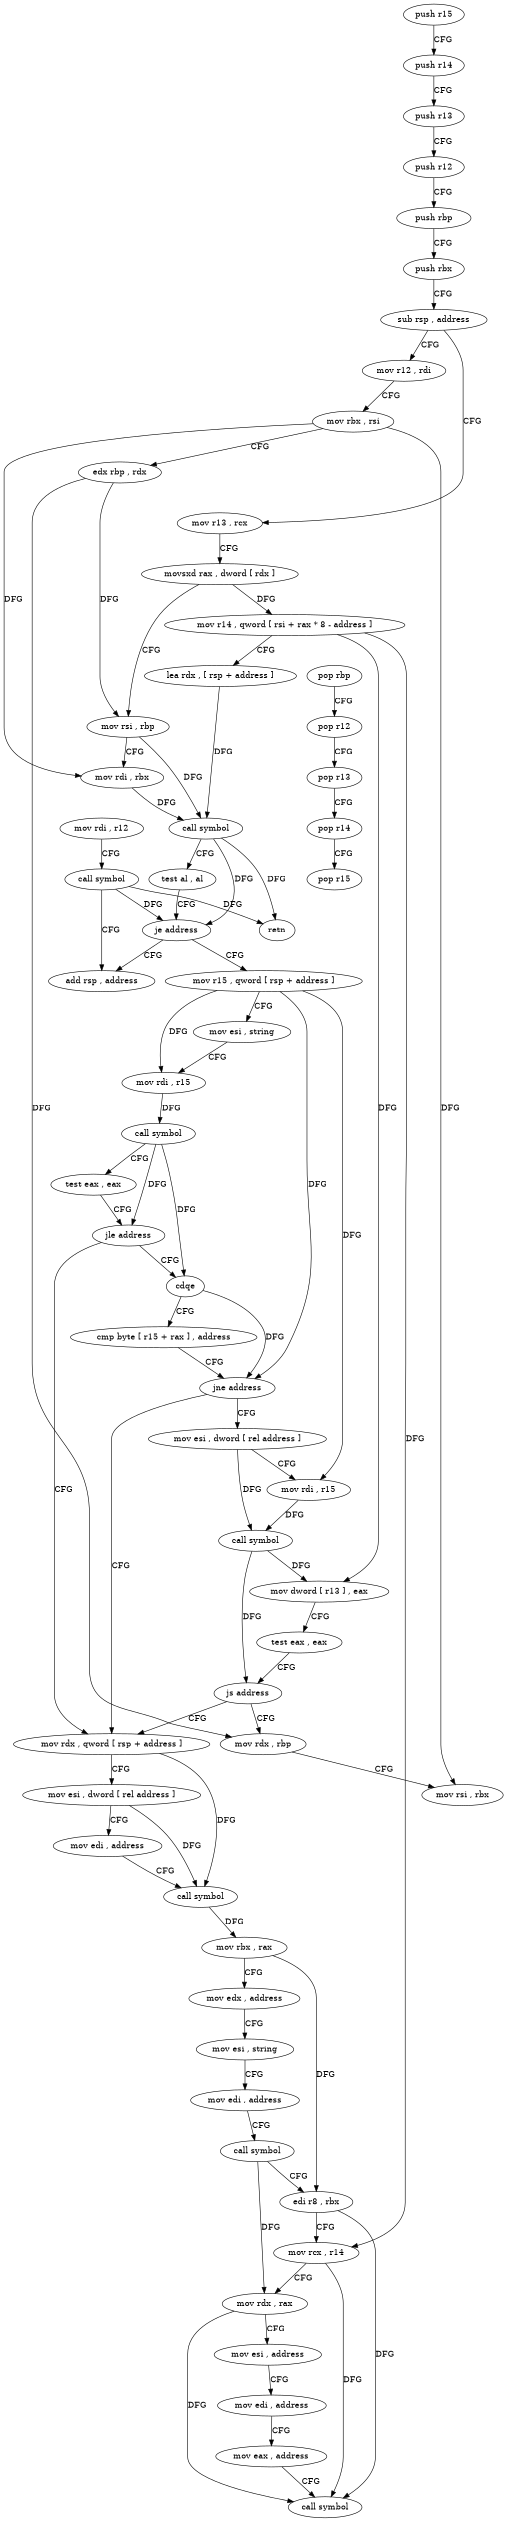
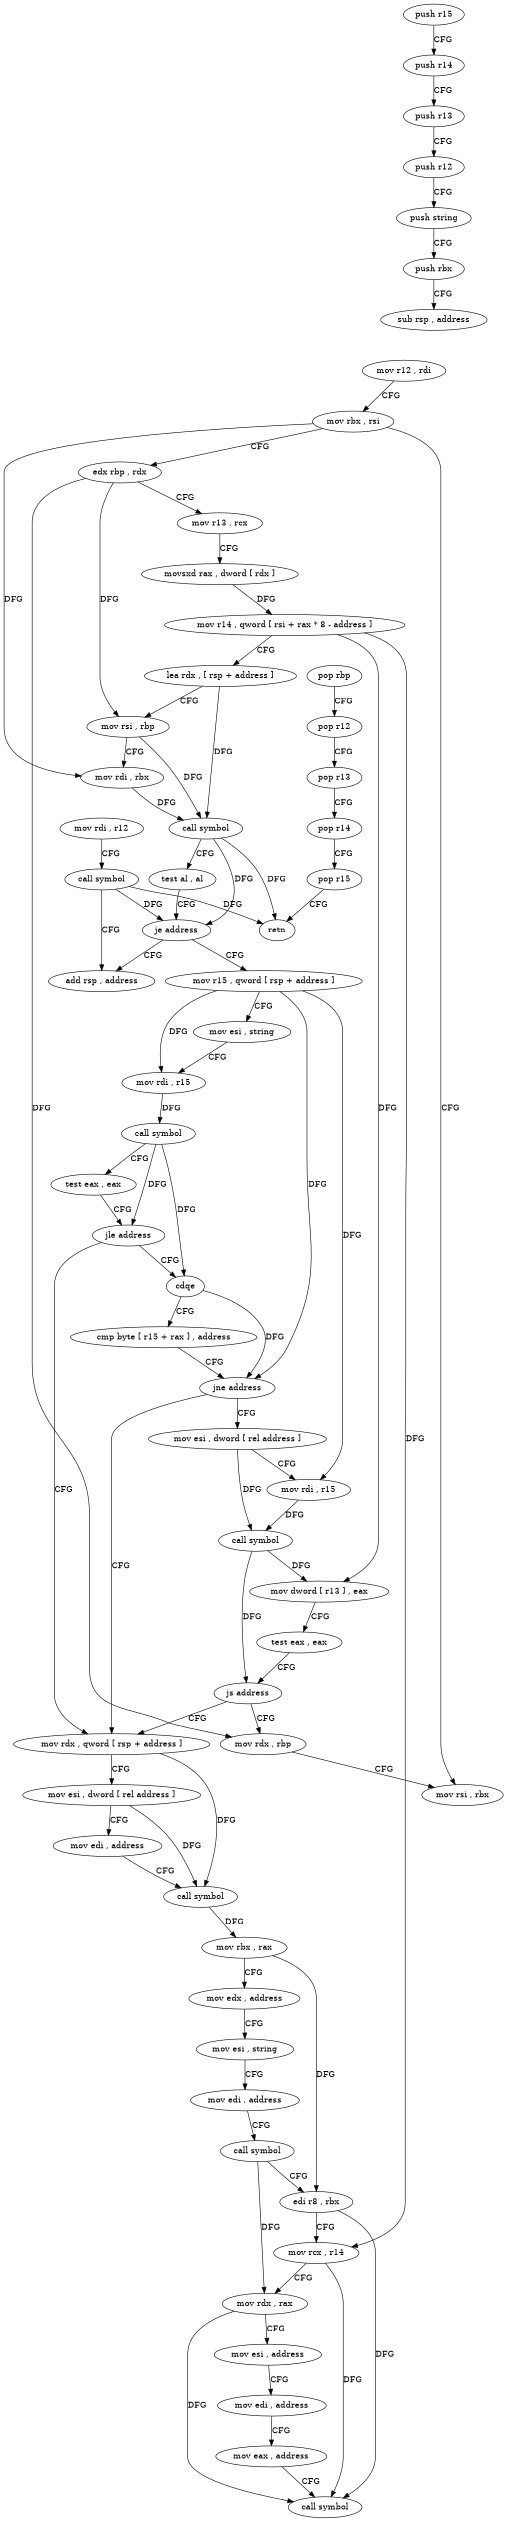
(434, 218) -> (434, 218)
(420, 343) -> none
(451, 491) -> (167, 497)
(146, 637) -> (176, 700)
none -> (308, 903)
(451, 1108) -> (451, 1108)
